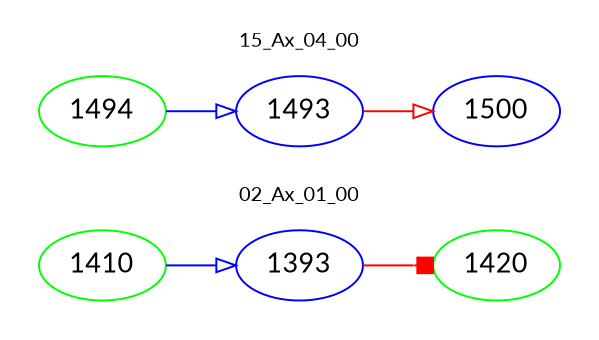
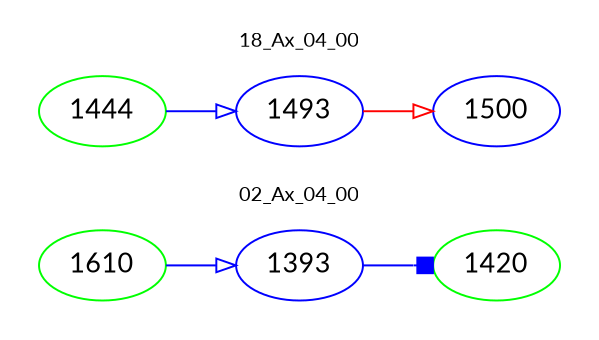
(300, 42) -> (300, 42)
(102, 111) -> (102, 111)
(300, 196) -> (300, 196)
(102, 265) -> (102, 265)
(388, 265) -> (388, 265)
